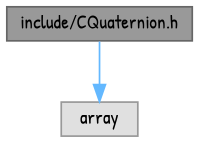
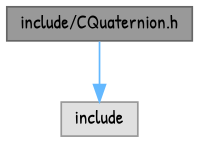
(100, 119) -> (100, 119)
